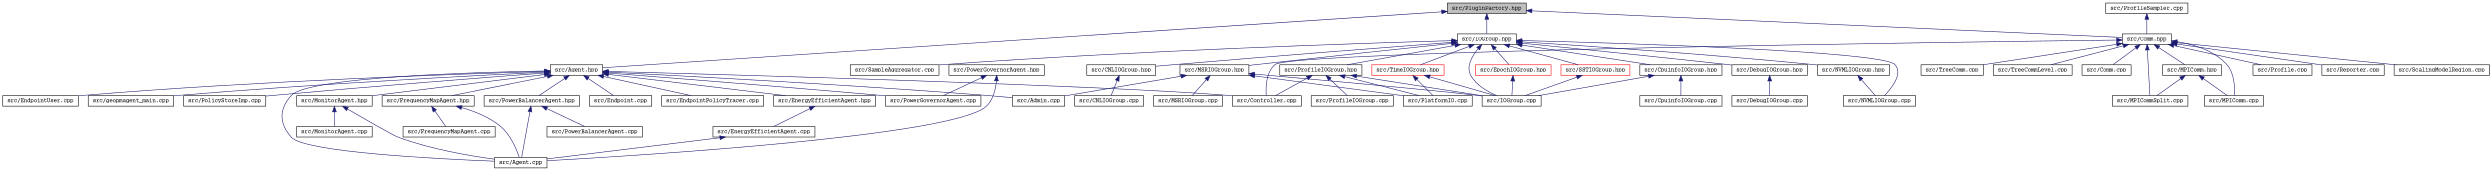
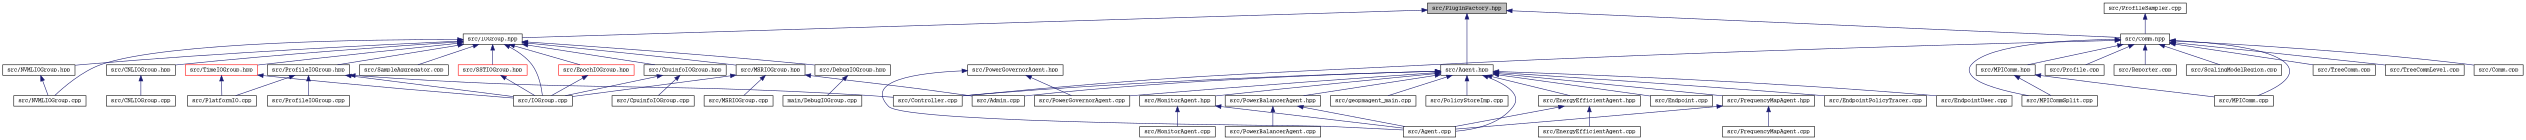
(1329, 86) -> none
(1770, 101) -> (822, 101)
(634, 148) -> (1509, 116)
